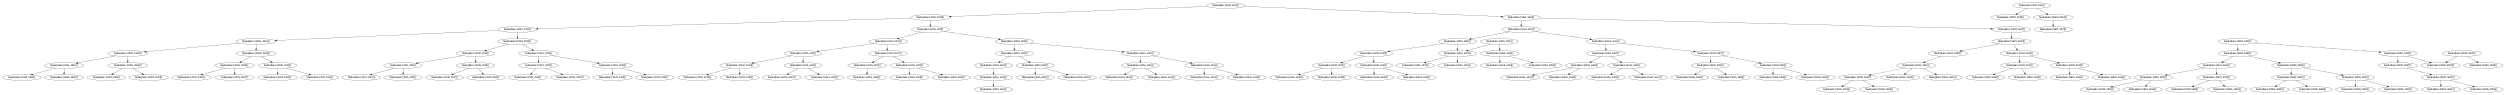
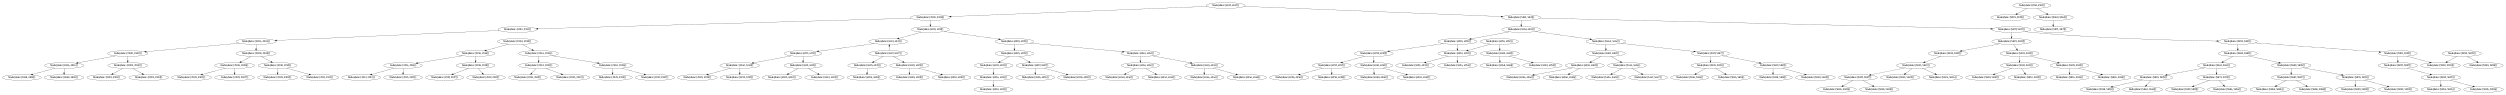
(517, 35) -> none
none -> (2121, 38)
(887, 47) -> (889, 48)
